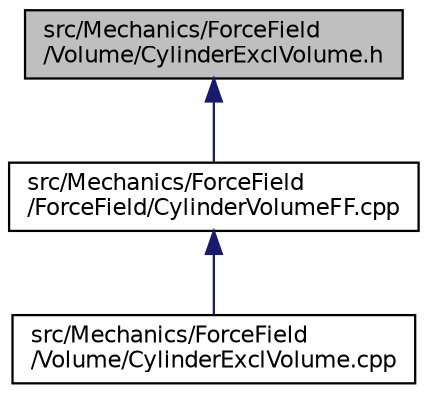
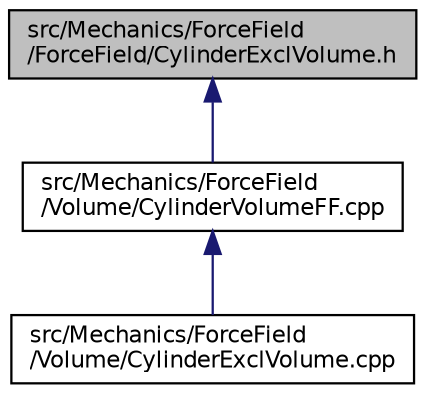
(214, 44) -> (213, 44)
(214, 197) -> (213, 197)
